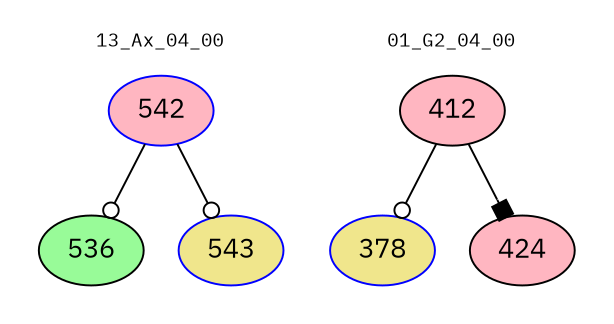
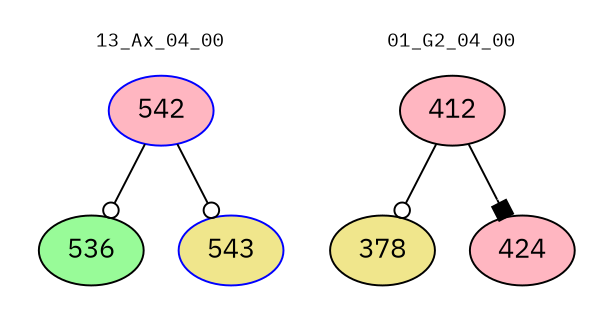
(383, 250) -> (383, 250)
